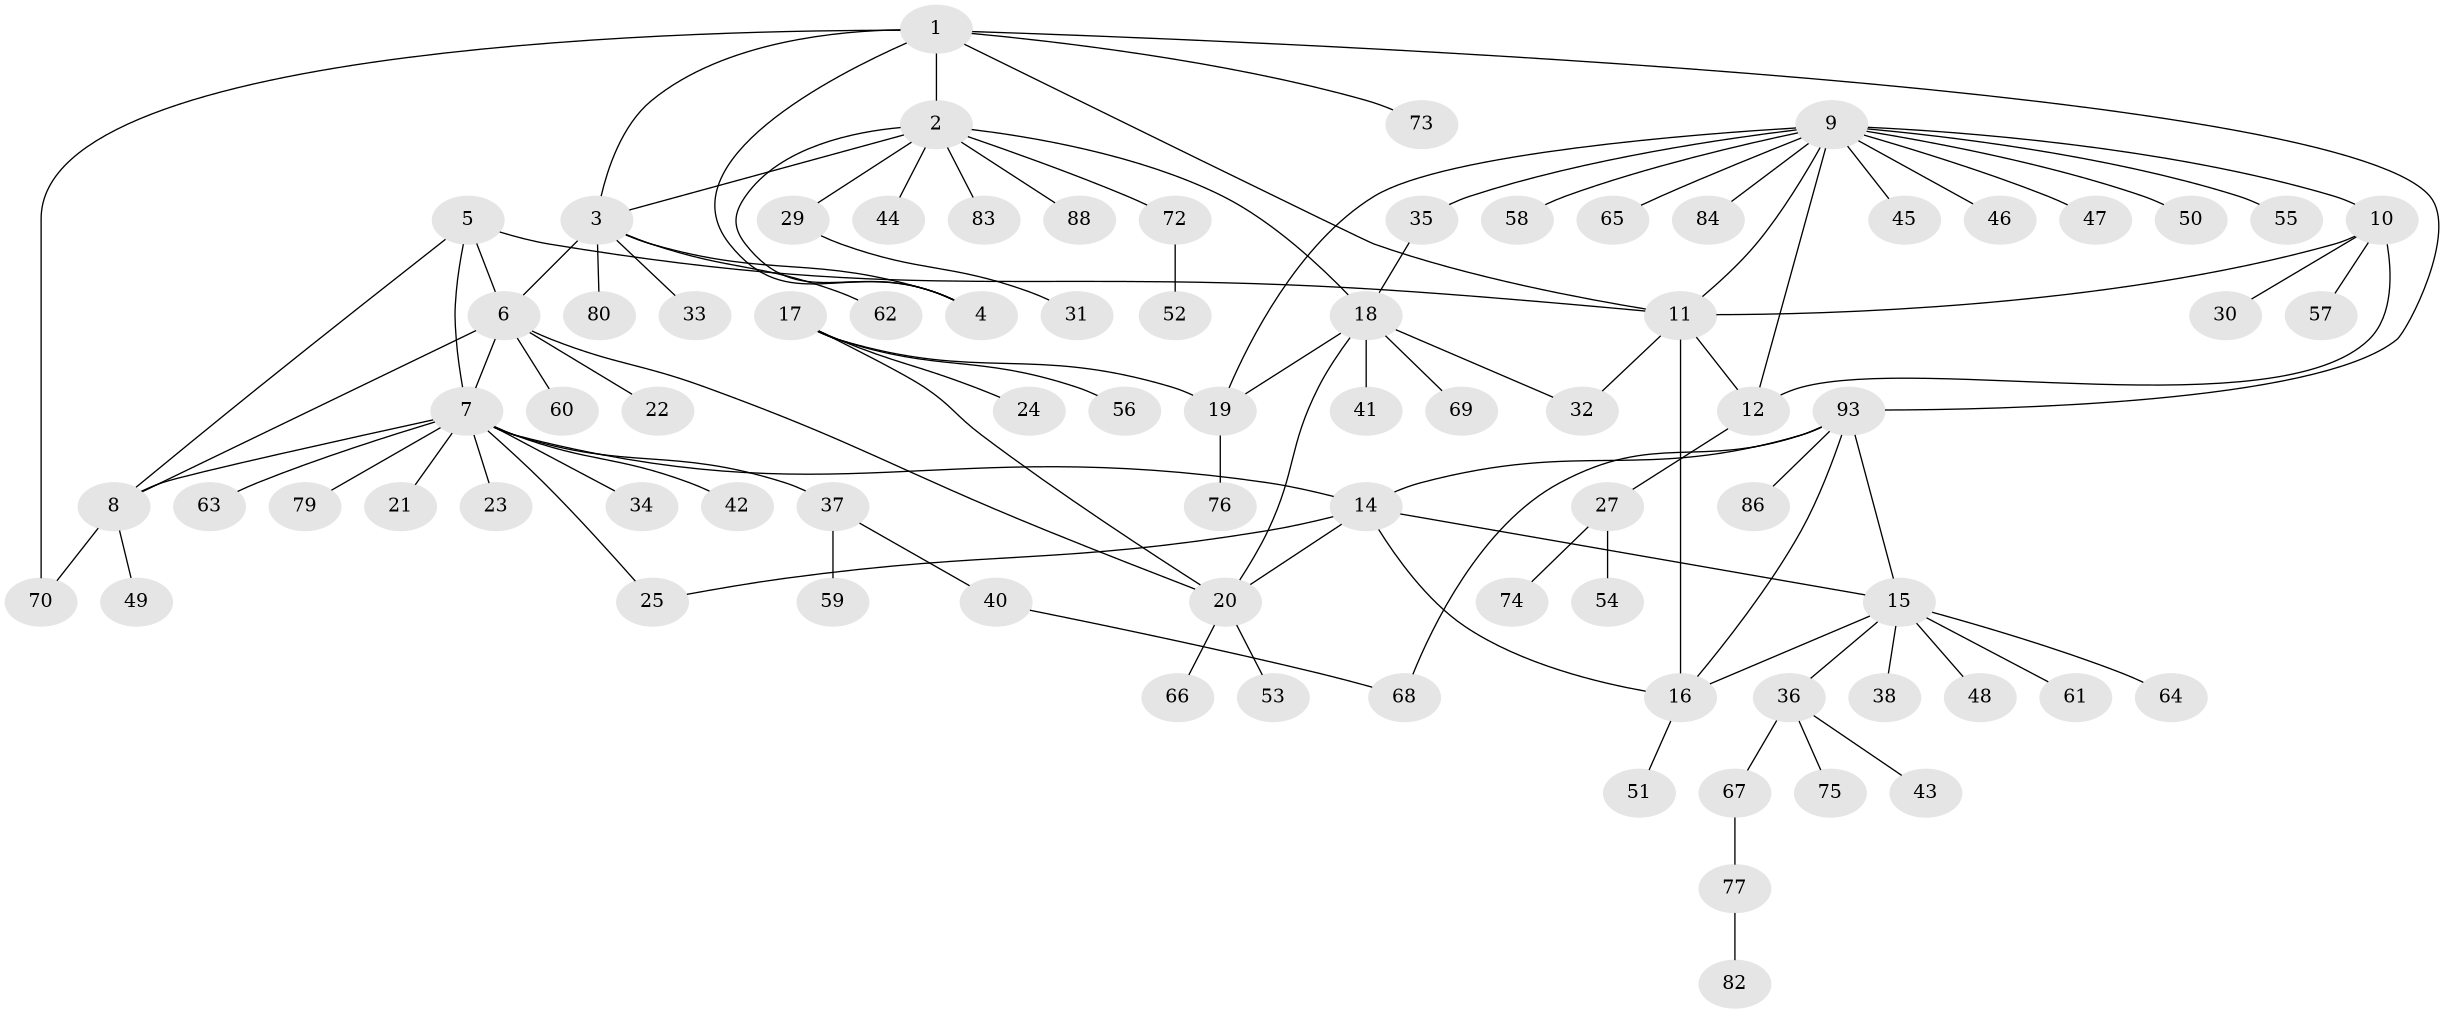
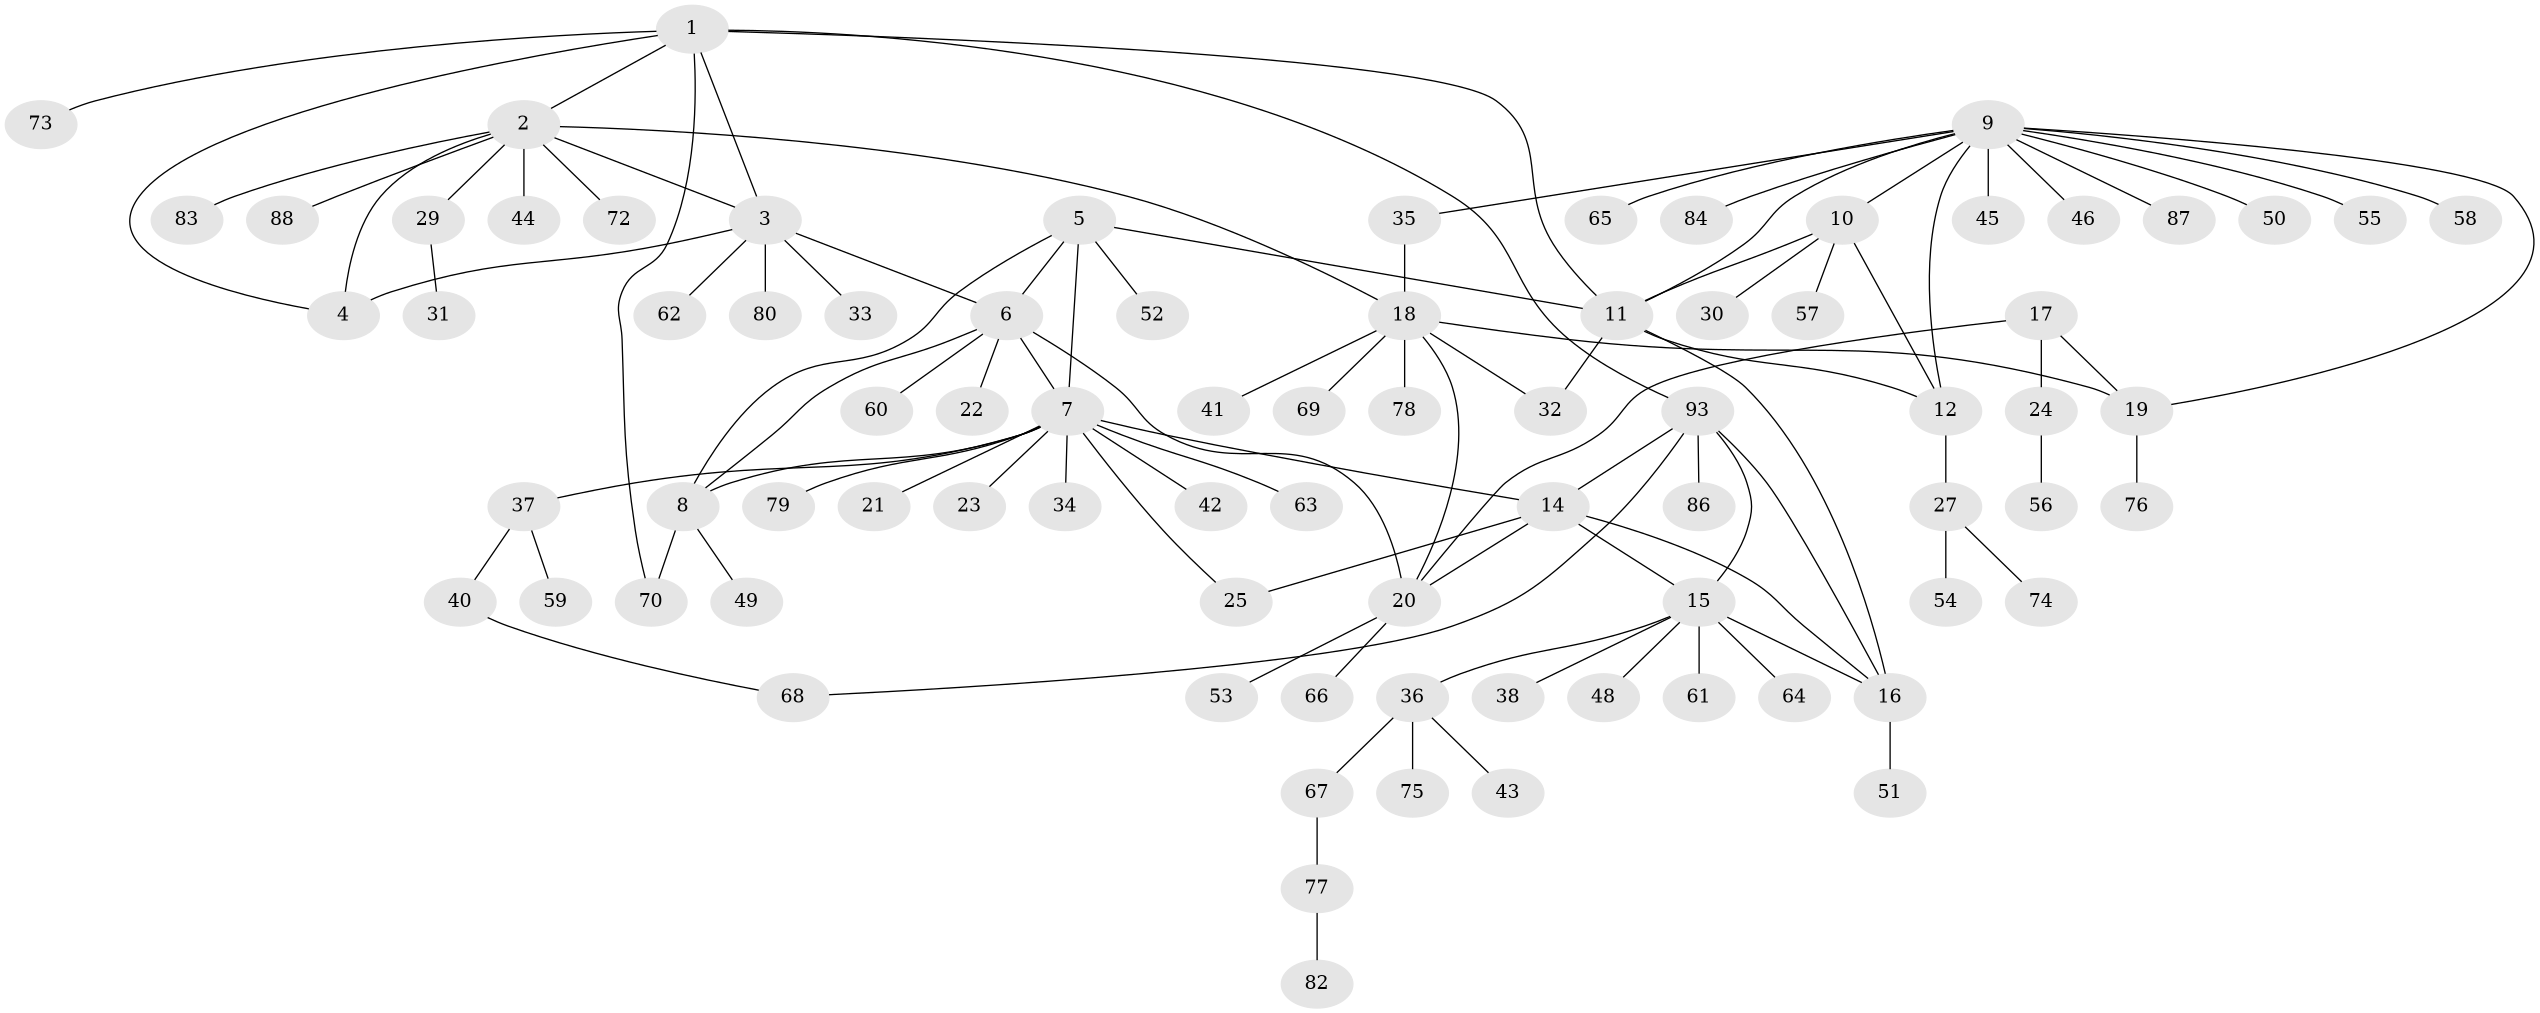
(2096, 220) -> (2179, 220)
(1175, 268) -> (1116, 268)
(1022, 373) -> (2041, 459)
none -> (1405, 411)
